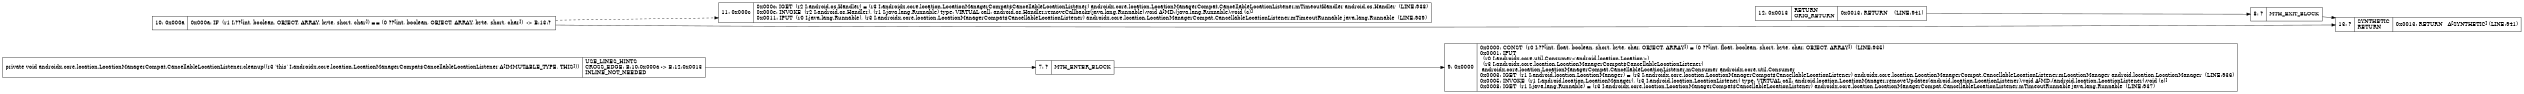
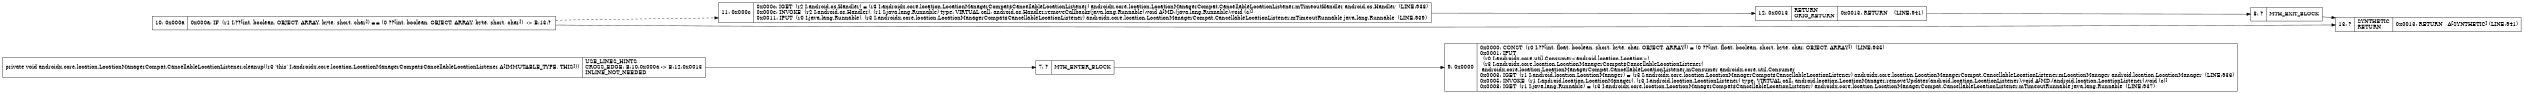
none -> (1591, 13)
